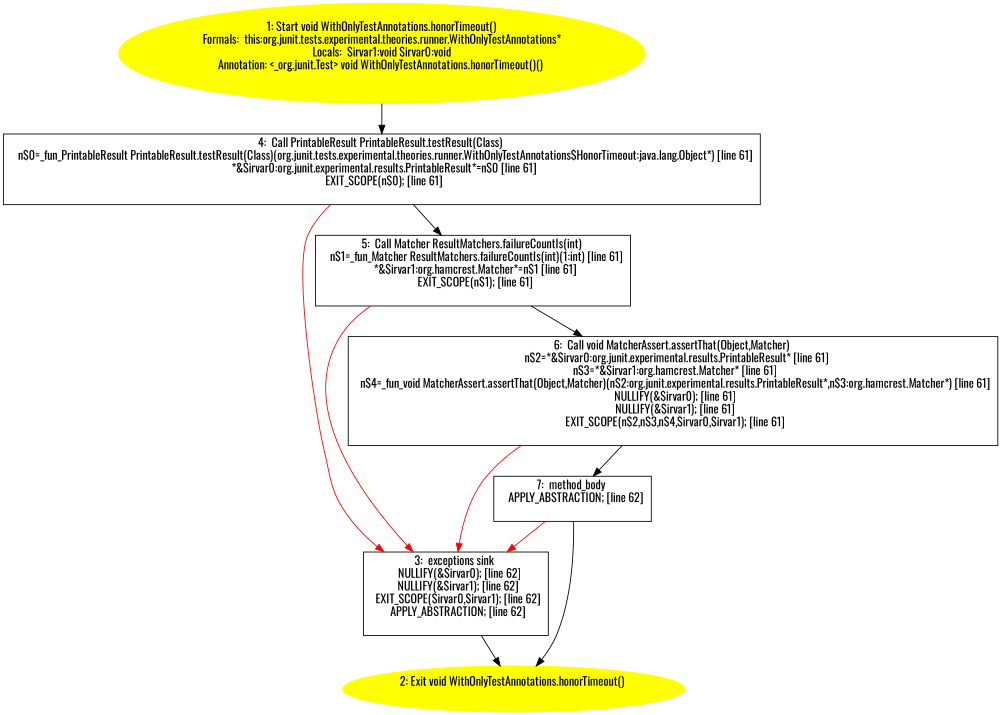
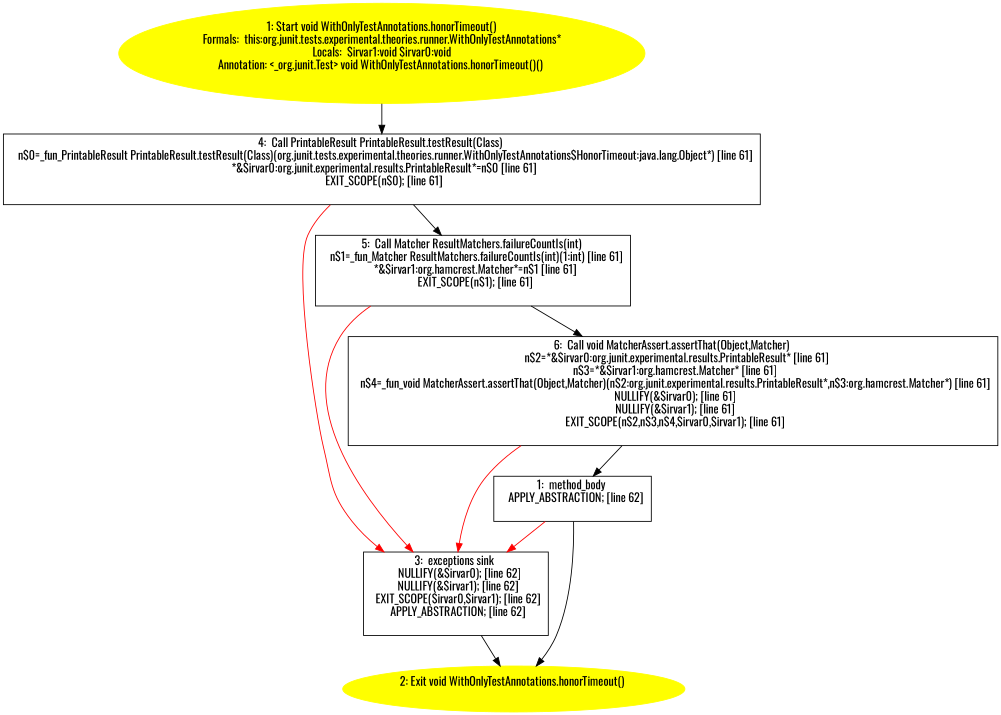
(573, 499) -> (573, 499)
